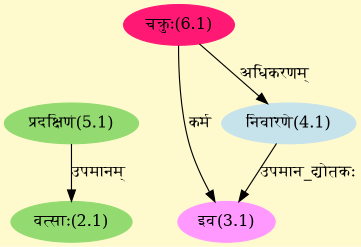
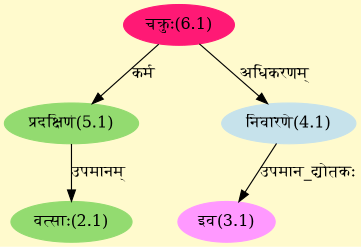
(184, 121) -> (130, 70)
